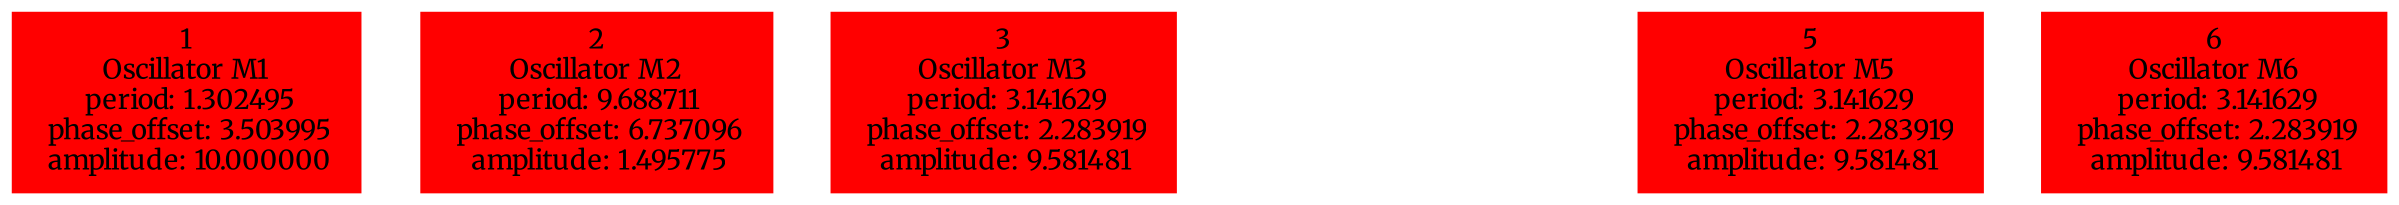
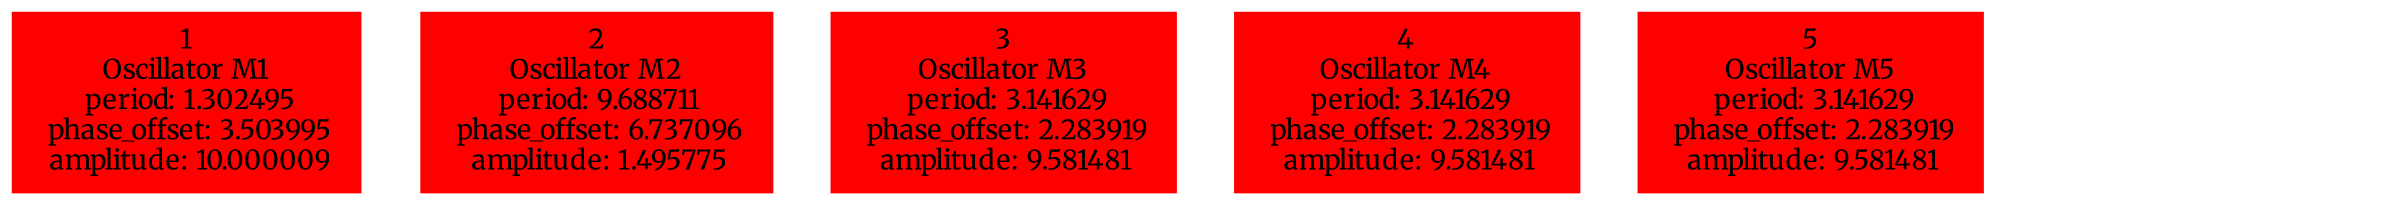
none -> (1407, 103)
(2214, 103) -> none
(187, 161) -> (187, 161)
